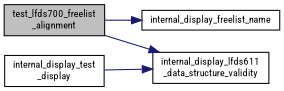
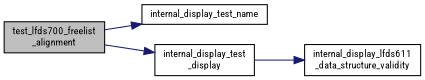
(211, 20) -> (205, 15)
(127, 42) -> (124, 48)
